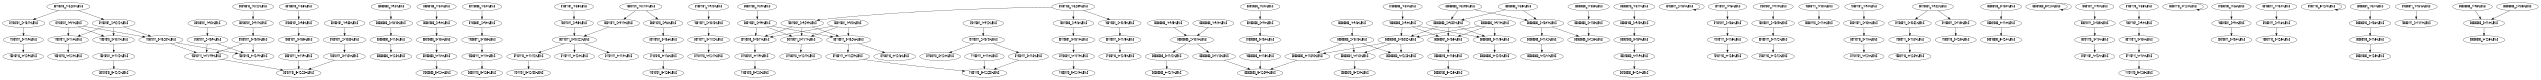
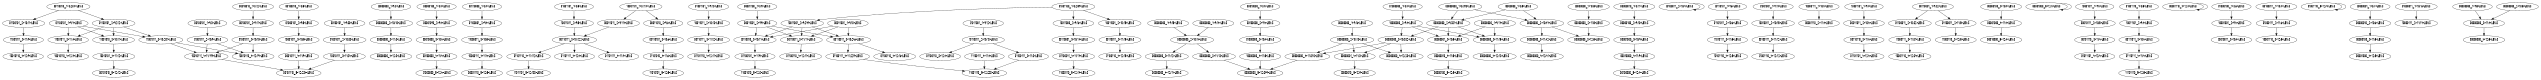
(437, 23) -> (437, 23)
(1452, 31) -> none
